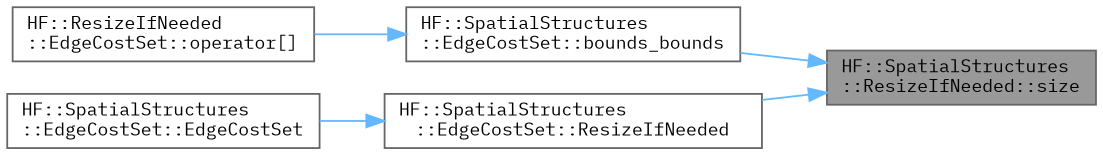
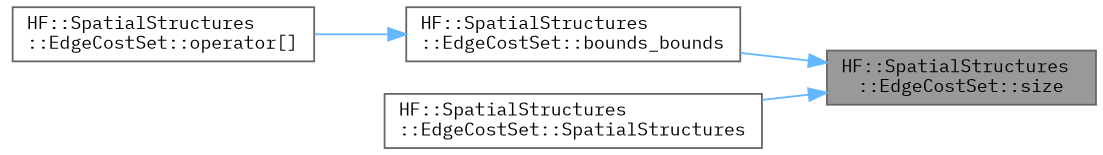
(163, 34) -> (163, 34)
(961, 78) -> (961, 78)
(163, 121) -> none
(573, 121) -> (573, 121)
